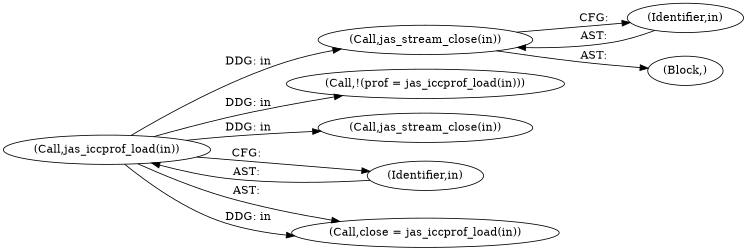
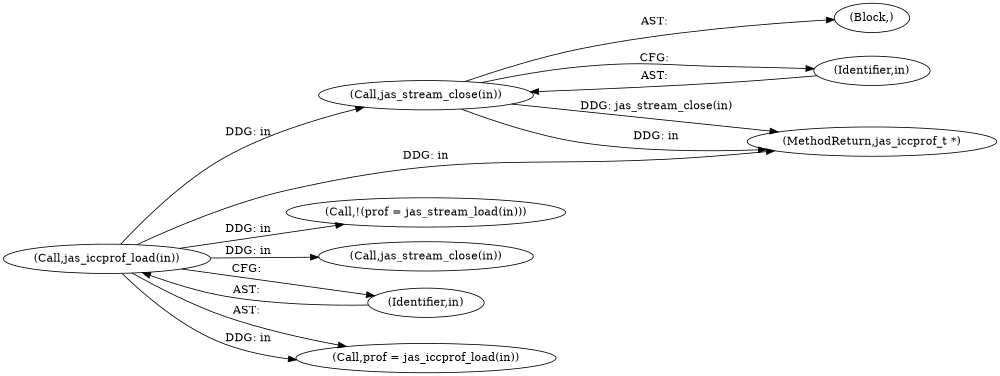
(425, 84) -> (426, 212)
none -> (872, 142)
(425, 233) -> (426, 358)
